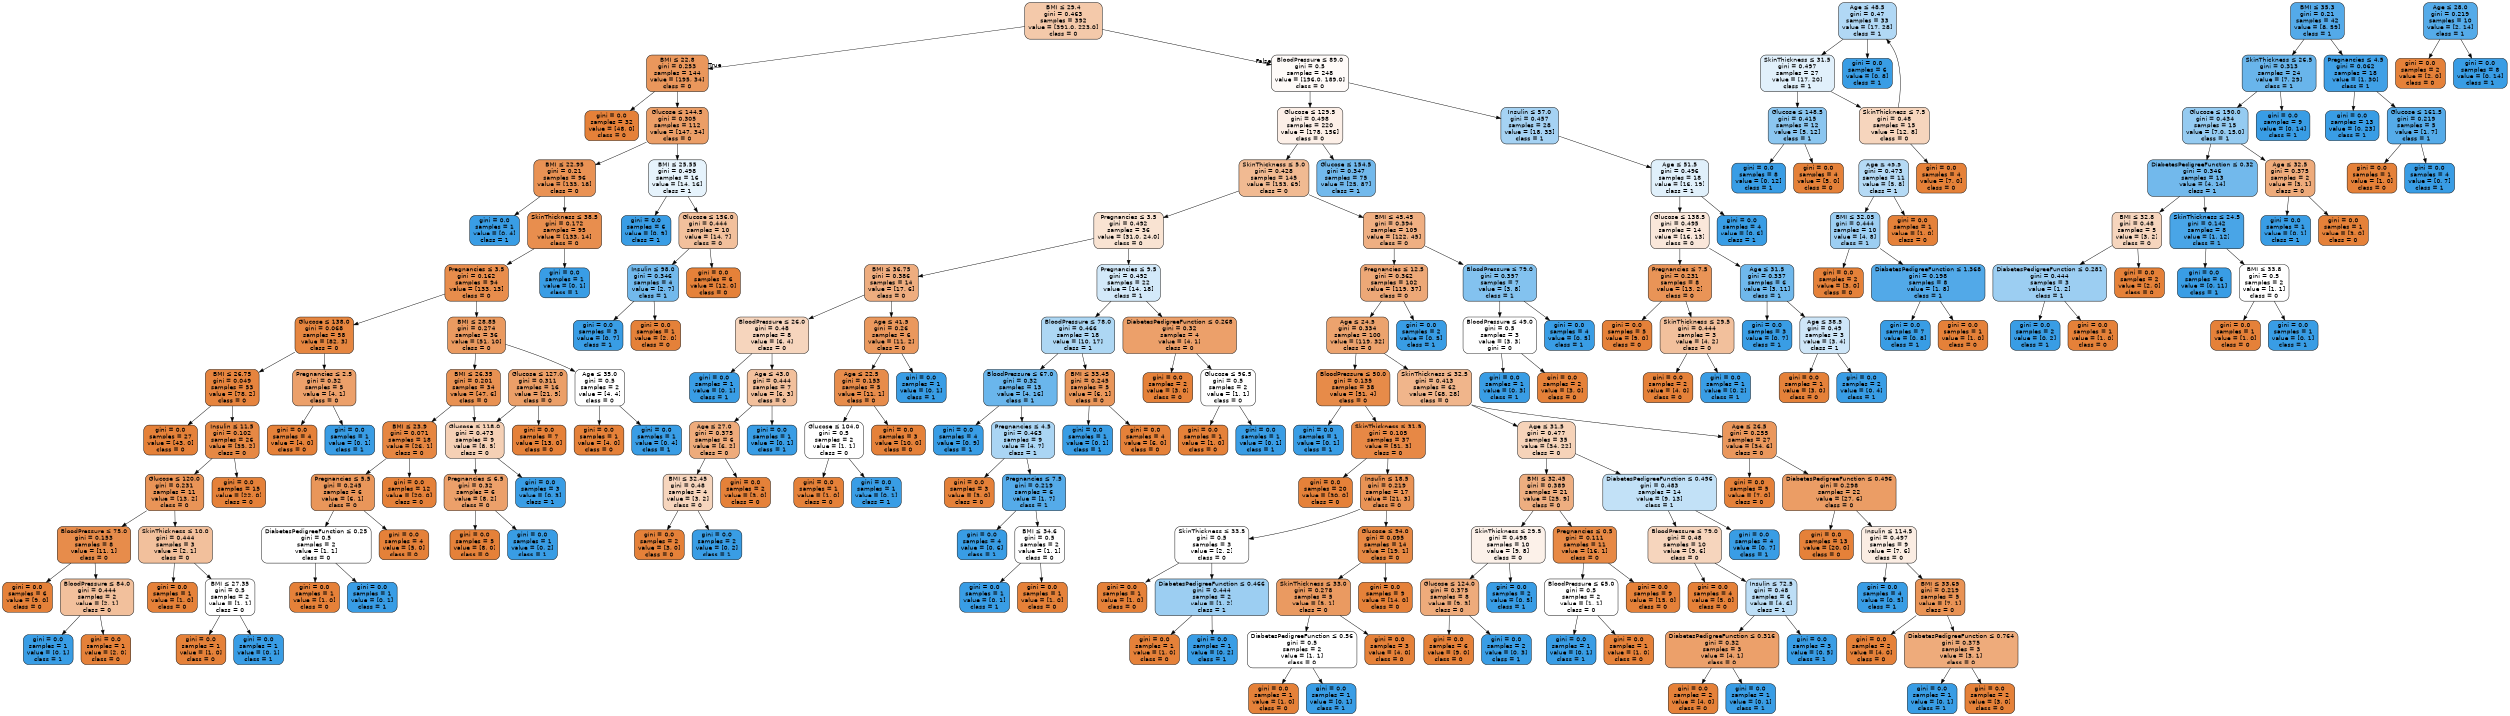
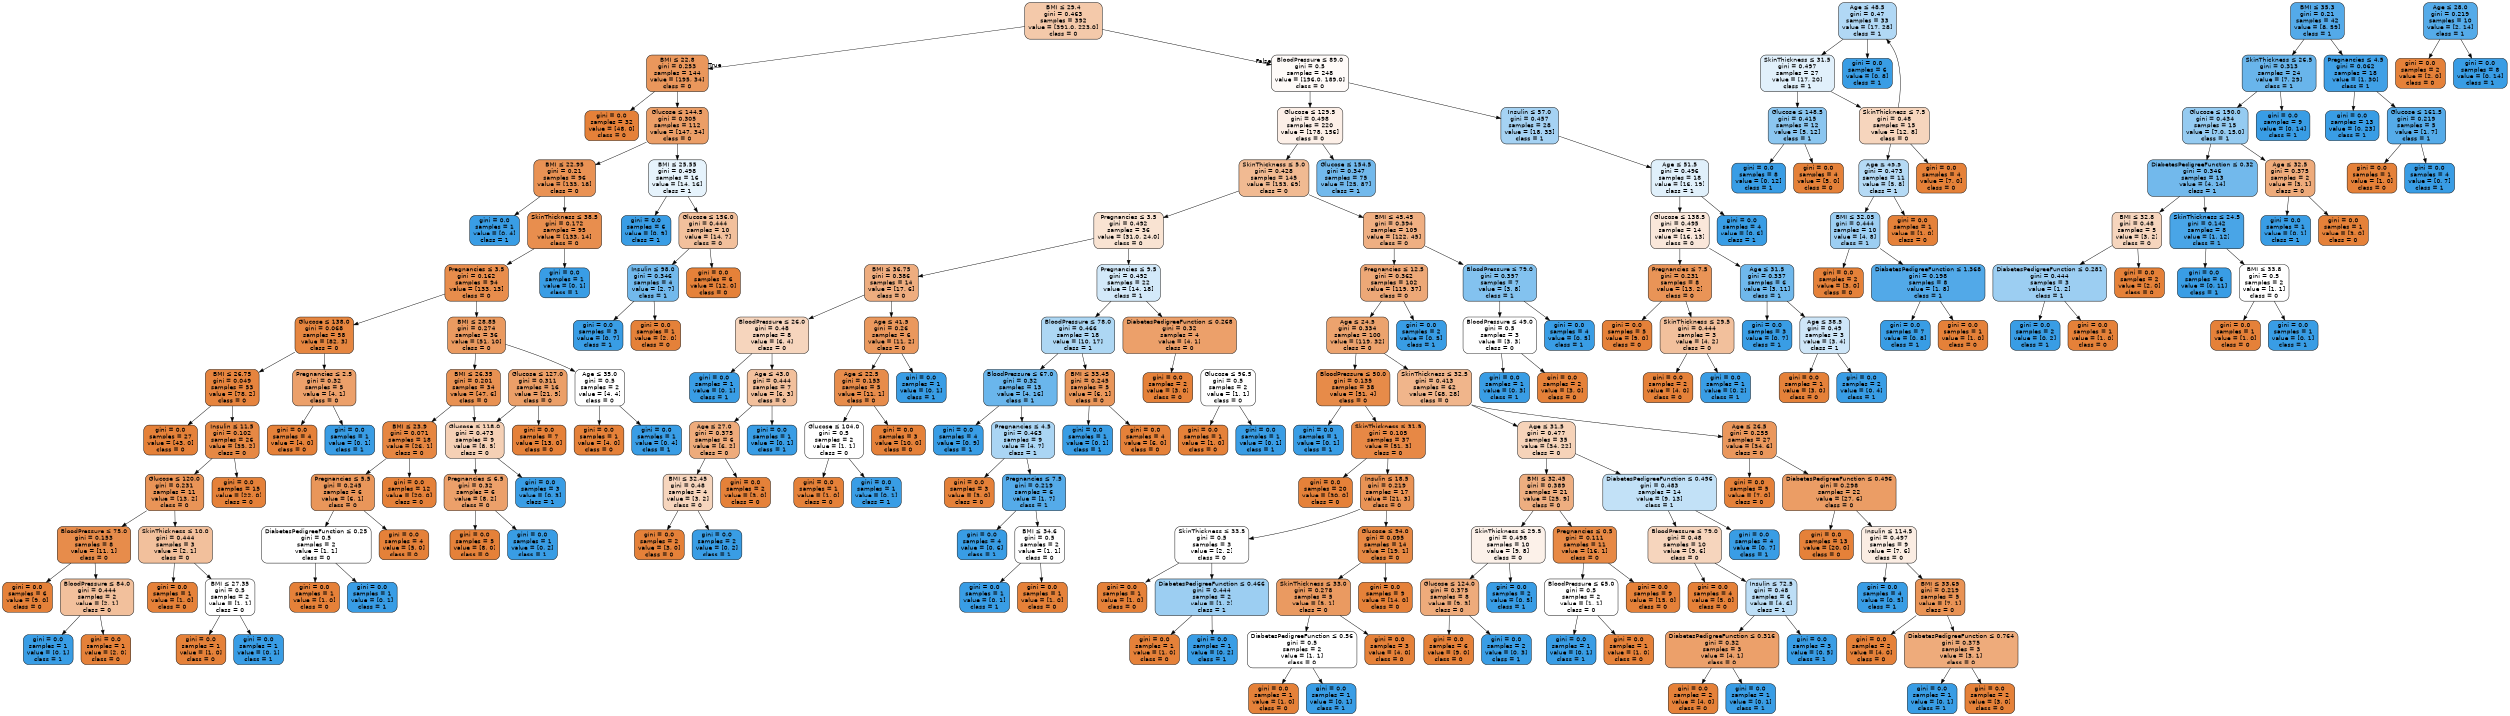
none -> (1889, 150)
(1500, 348) -> (1500, 348)
(1202, 360) -> none
